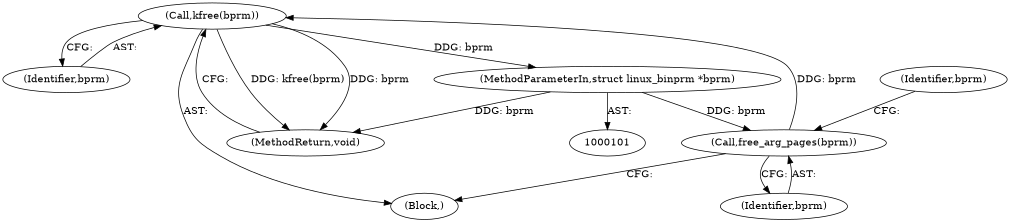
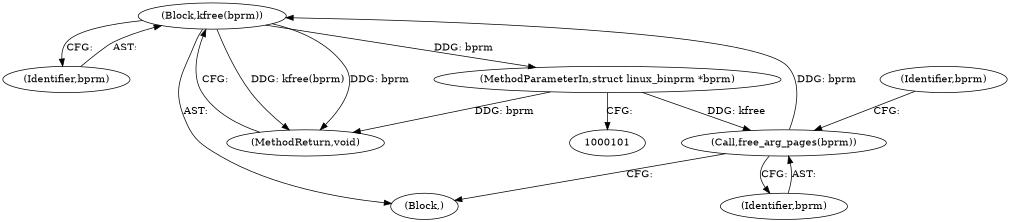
(212, 16) -> (212, 16)
(621, 111) -> (621, 111)
(737, 111) -> (737, 111)
